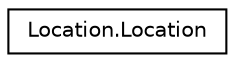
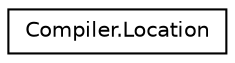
(117, 31) -> (117, 31)
